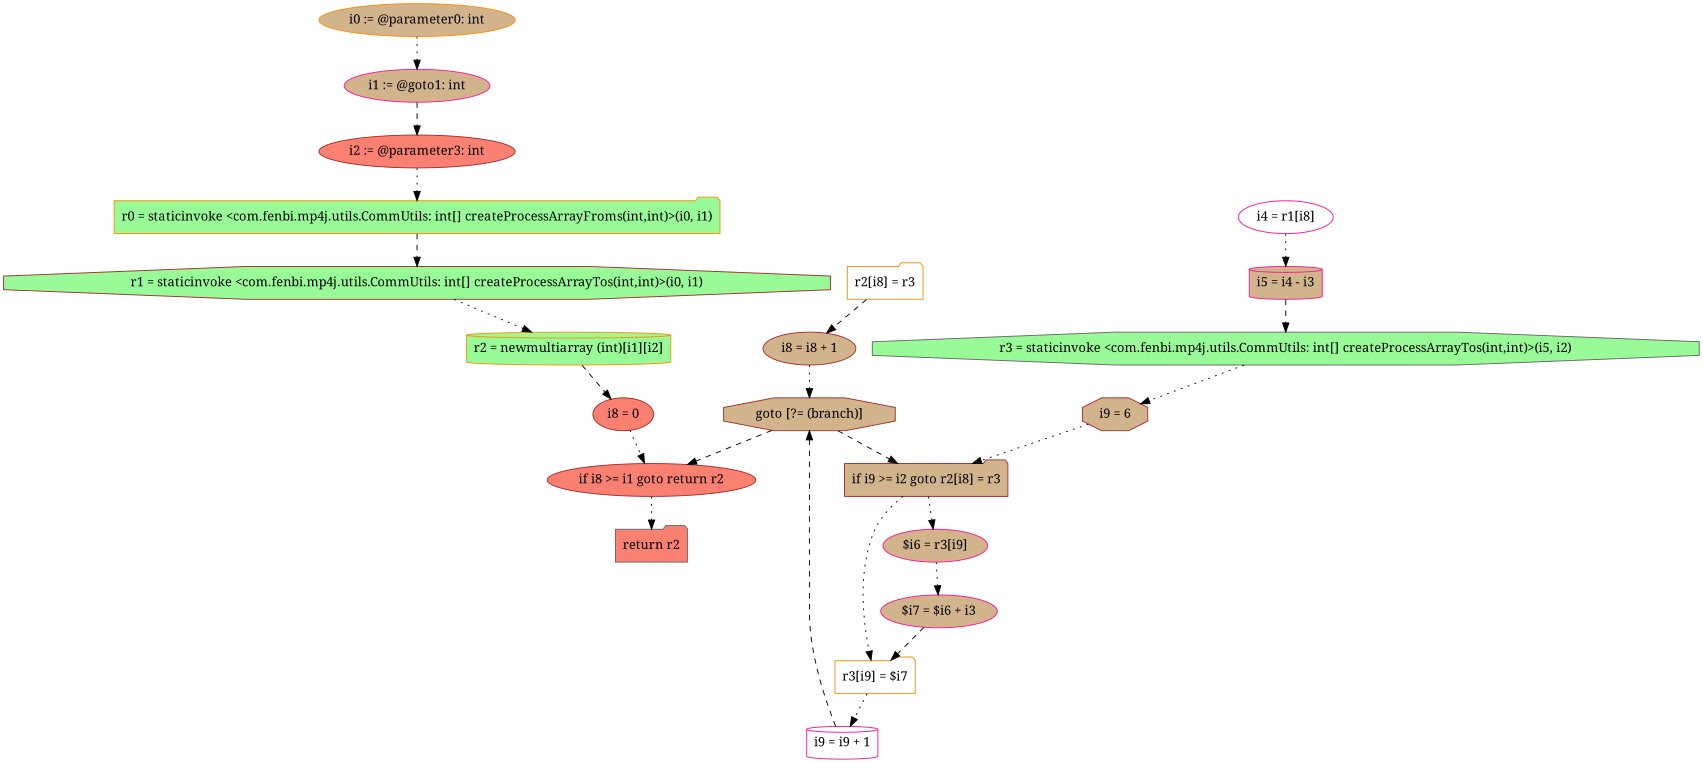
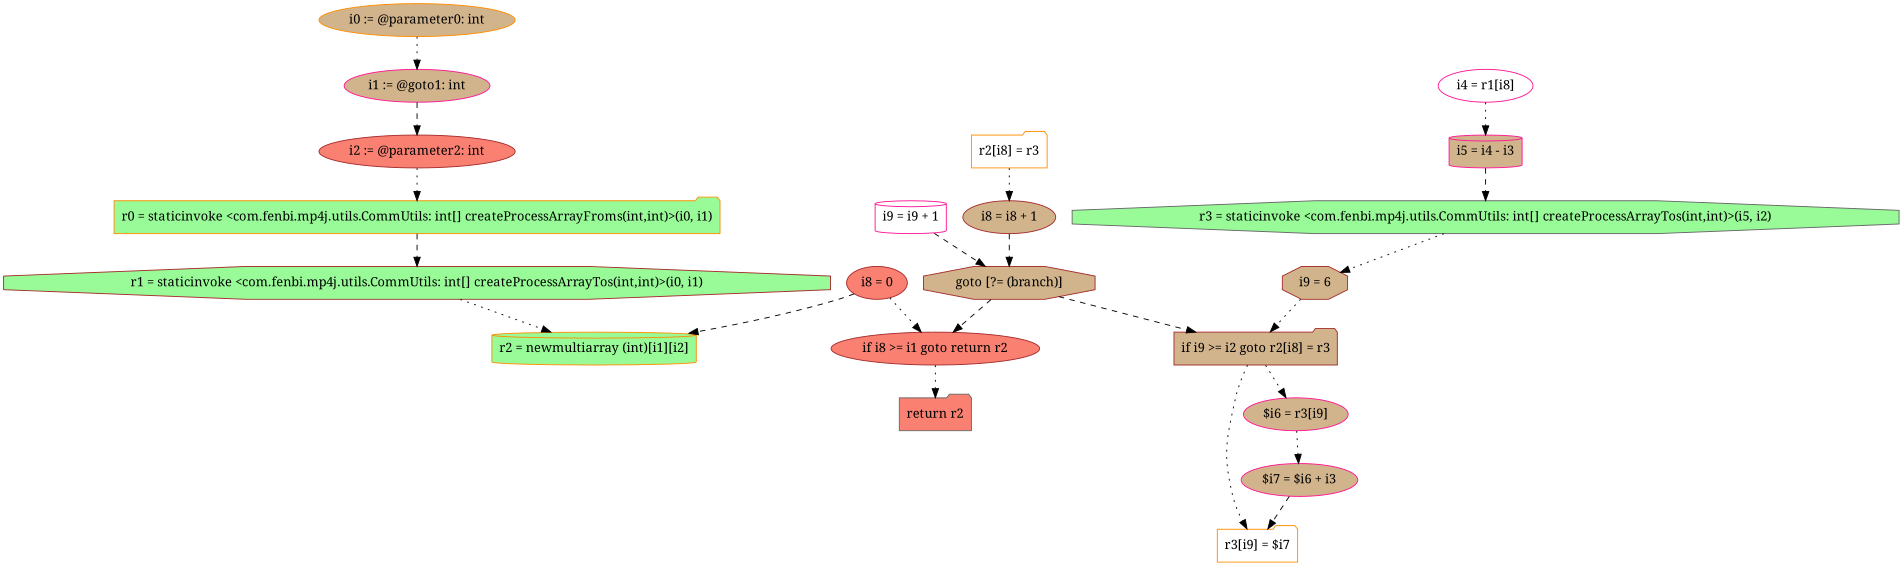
(417, 151) -> (417, 151)
(850, 313) -> (1009, 180)
(809, 377) -> (1009, 246)
(594, 379) -> (777, 315)
(861, 706) -> none
